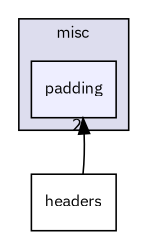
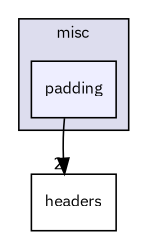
(84, 154) -> (63, 140)
